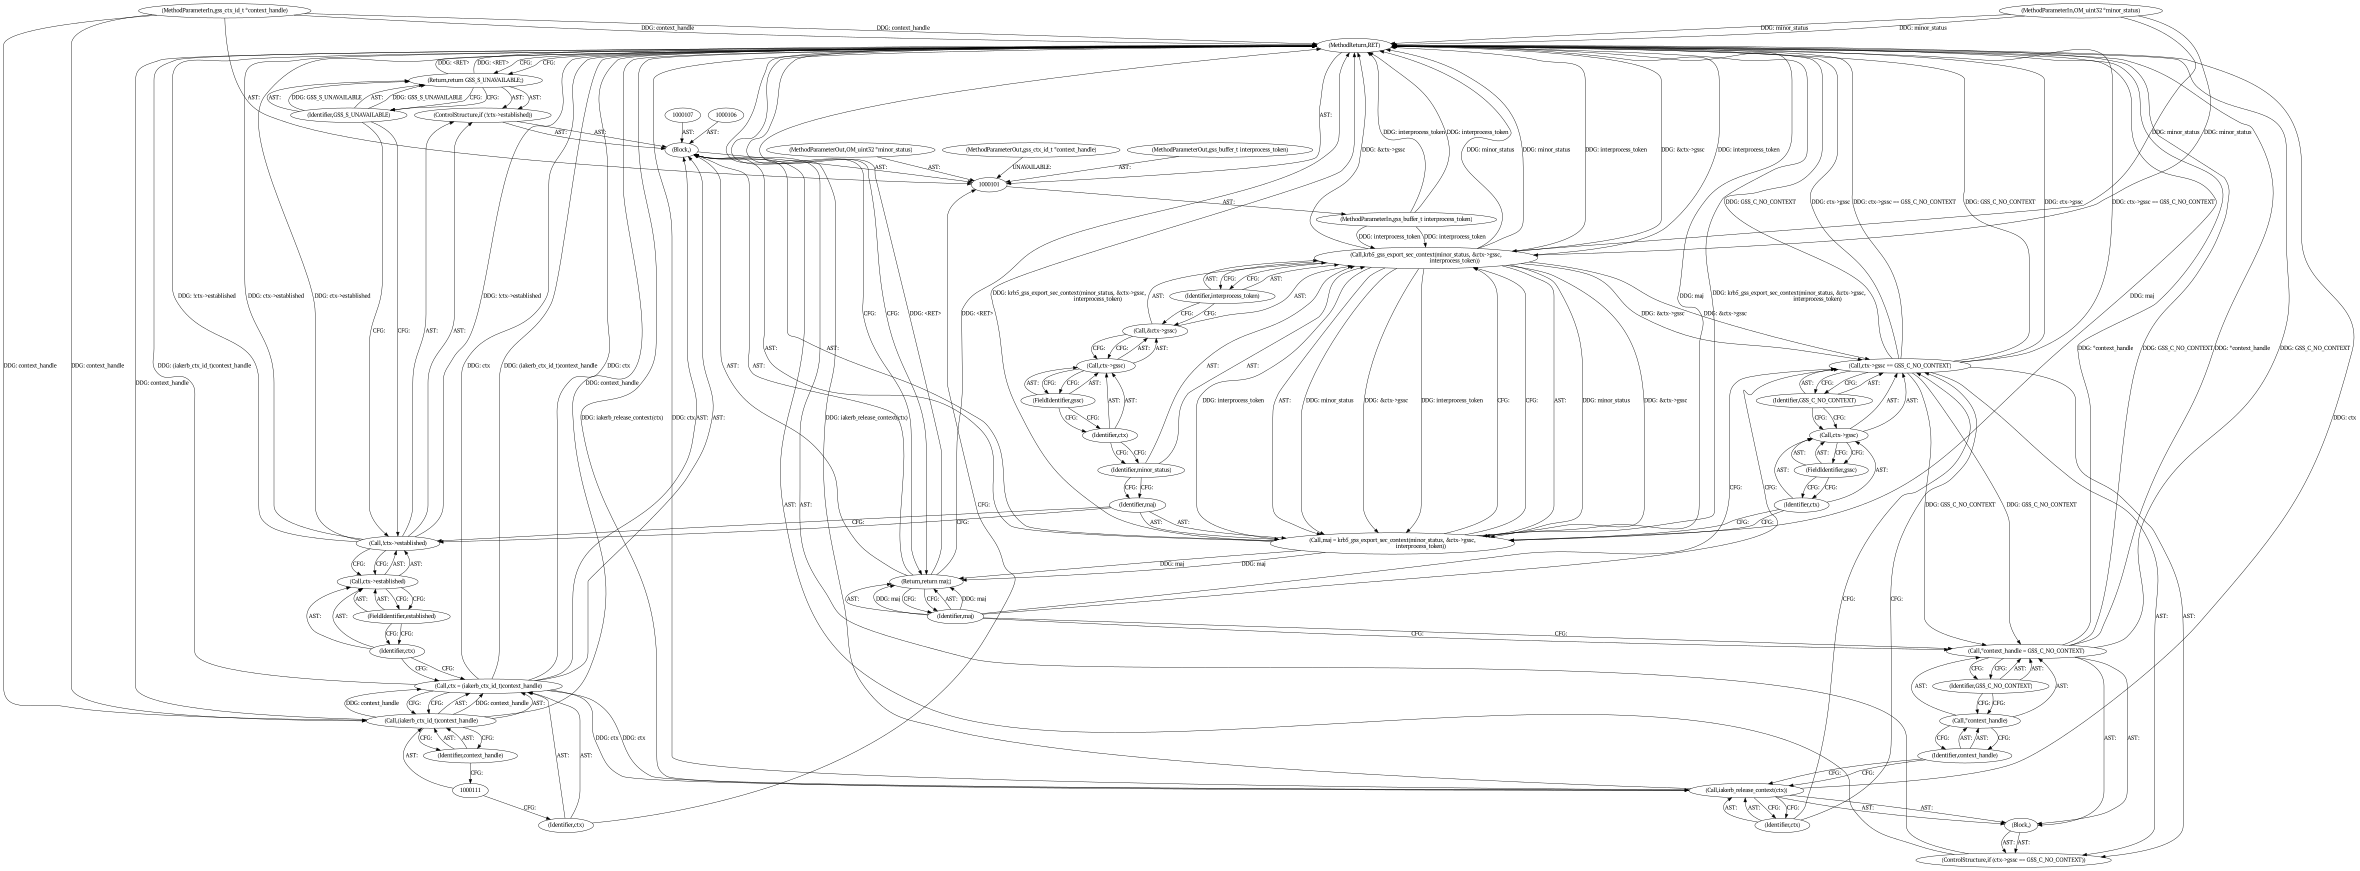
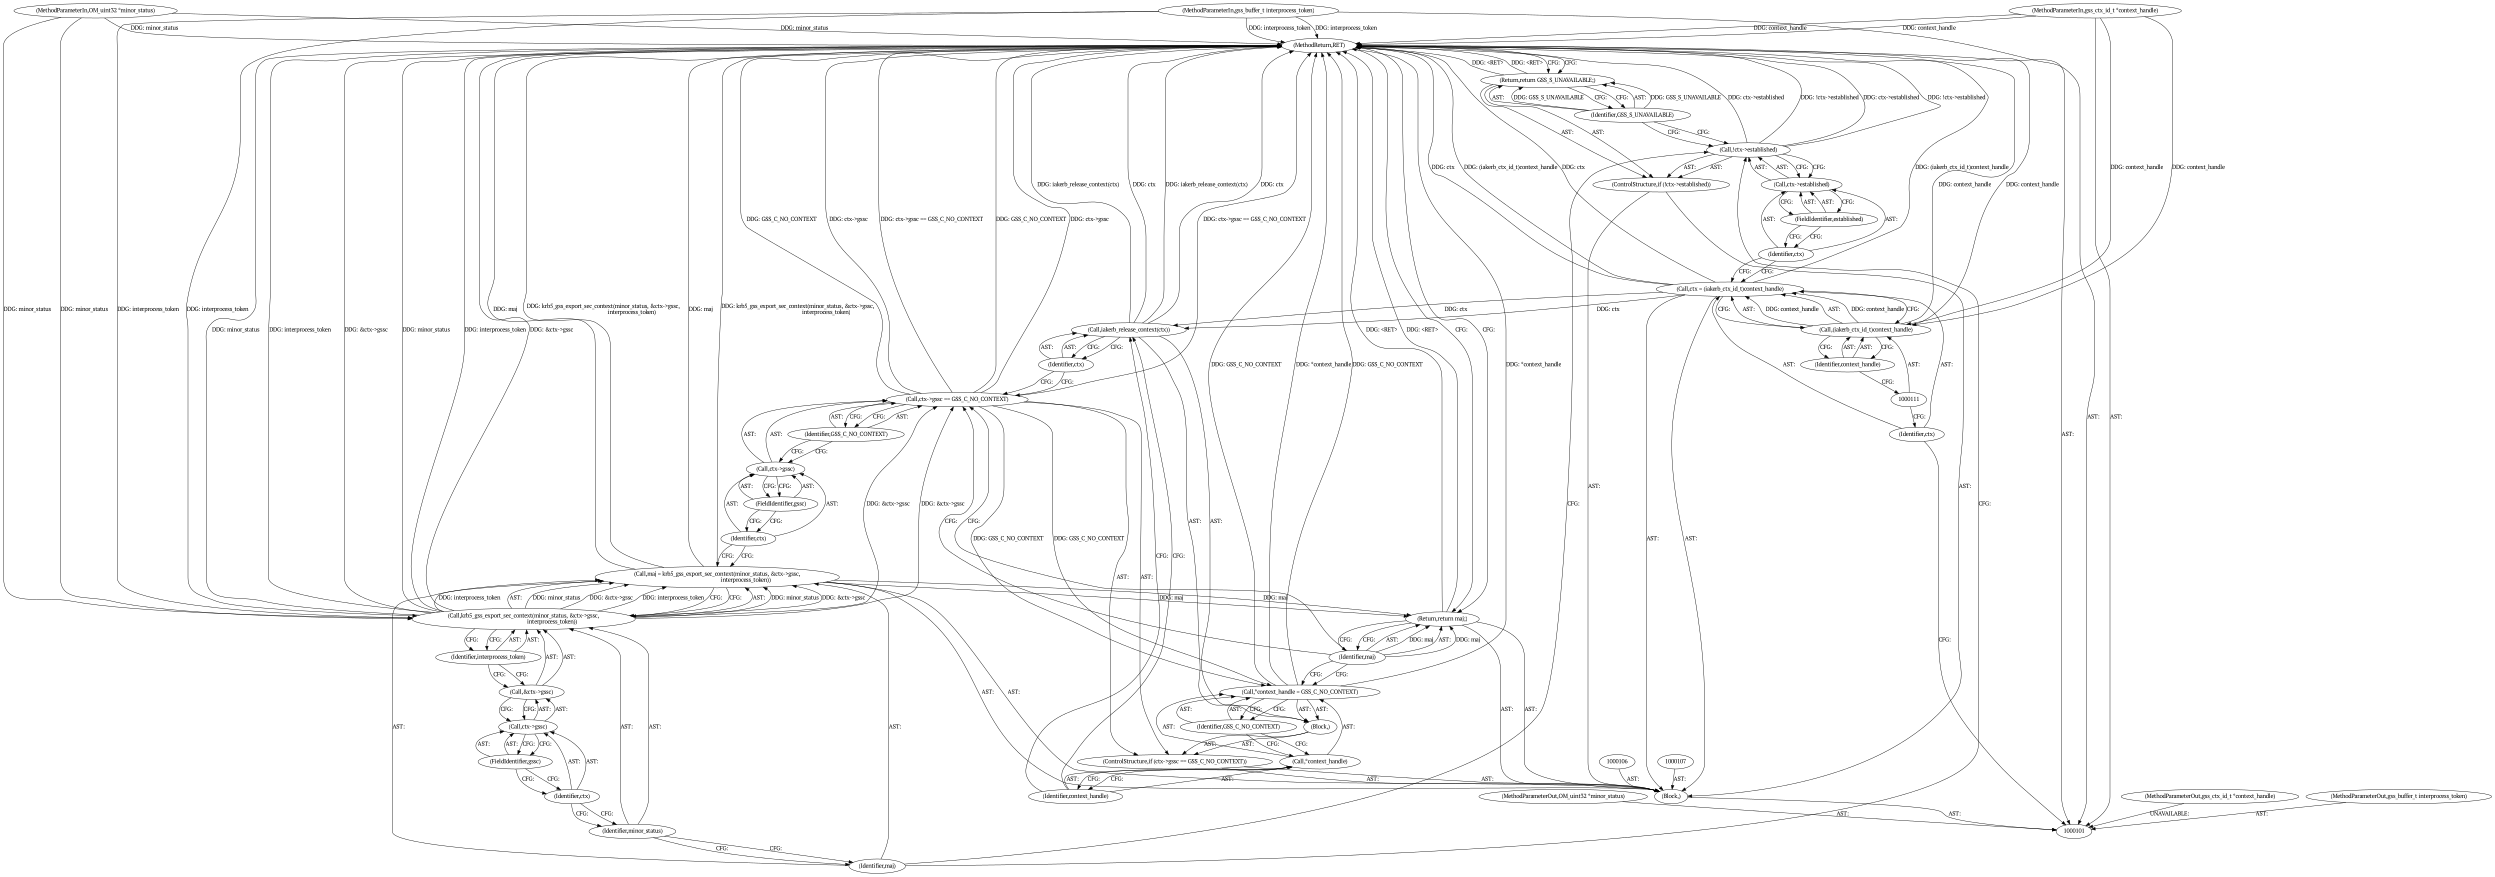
(1174, 200) -> (2075, 79)
